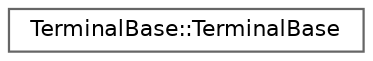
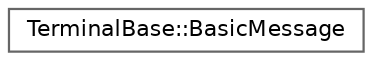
(186, 30) -> (186, 30)
